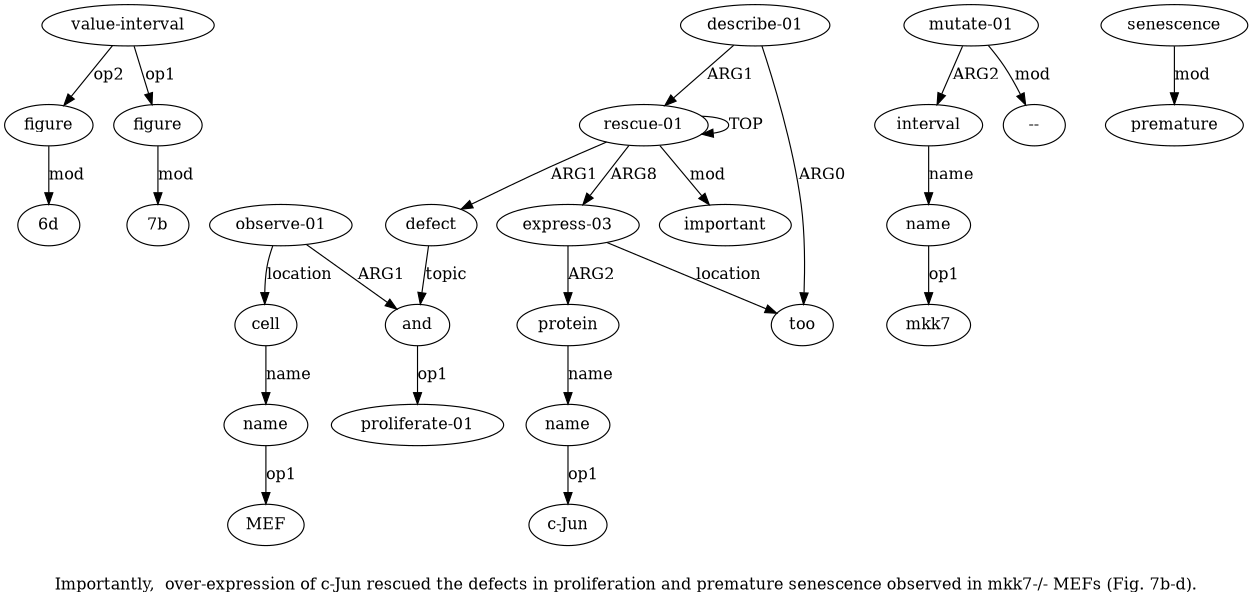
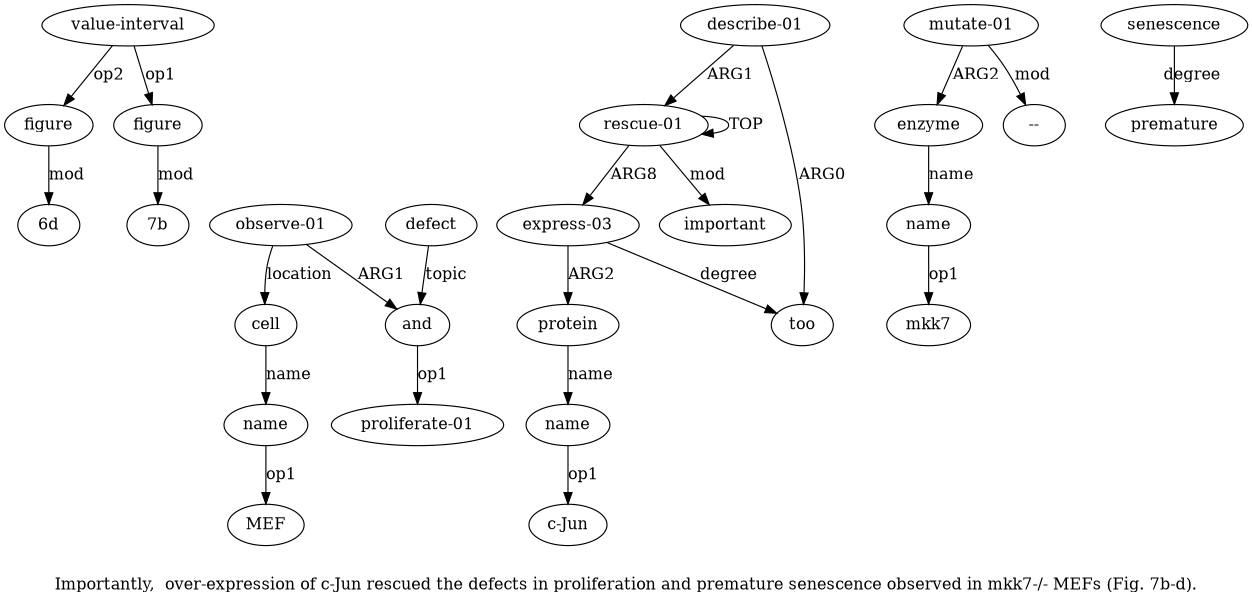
(1192, 75) -> (1192, 75)
(929, 125) -> (929, 125)
(539, 172) -> none
(729, 275) -> (729, 275)
